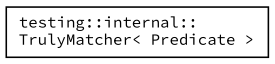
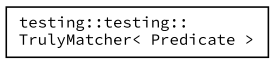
(137, 32) -> (137, 32)
